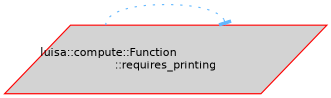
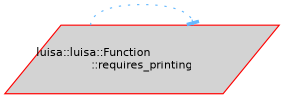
(166, 59) -> (142, 59)
